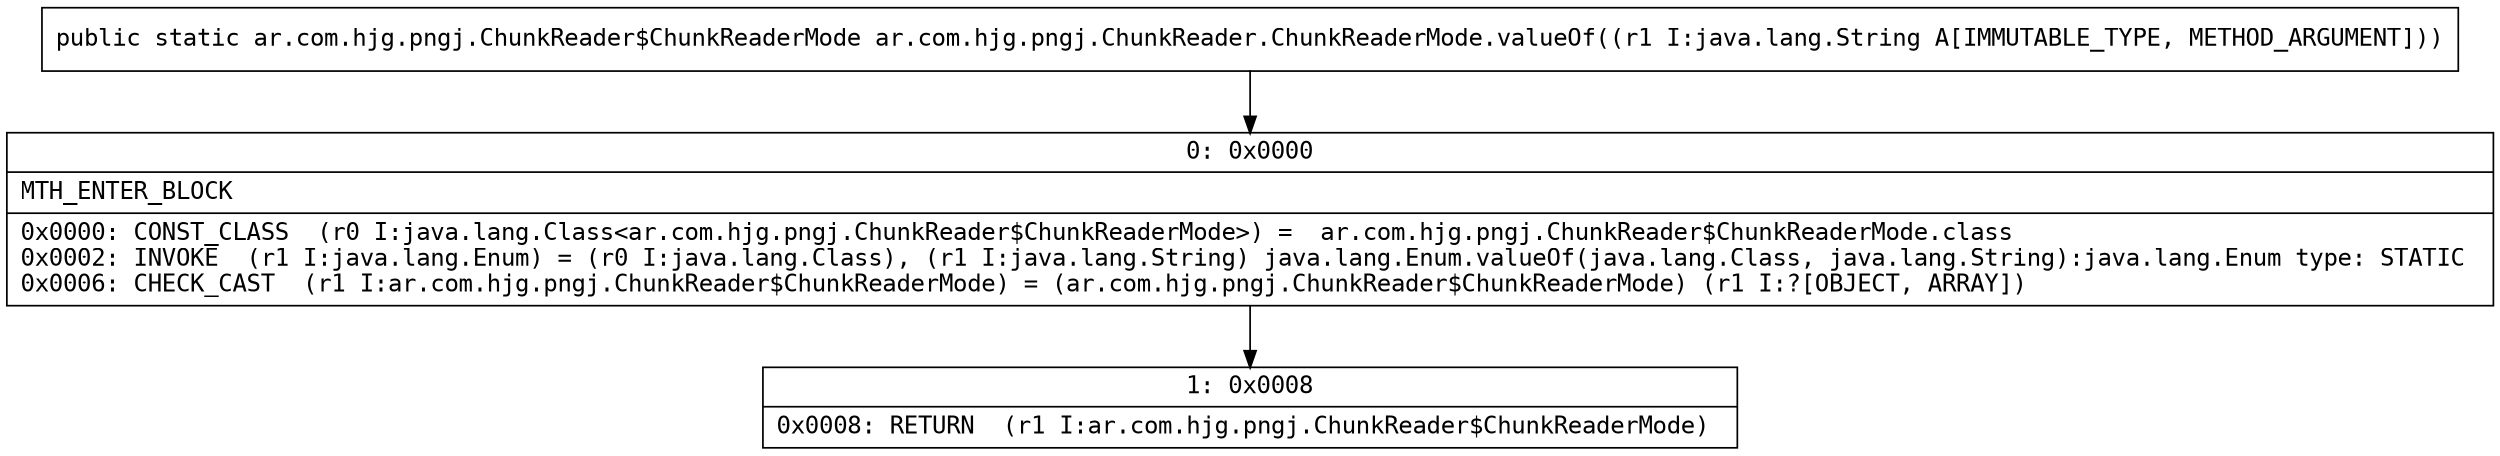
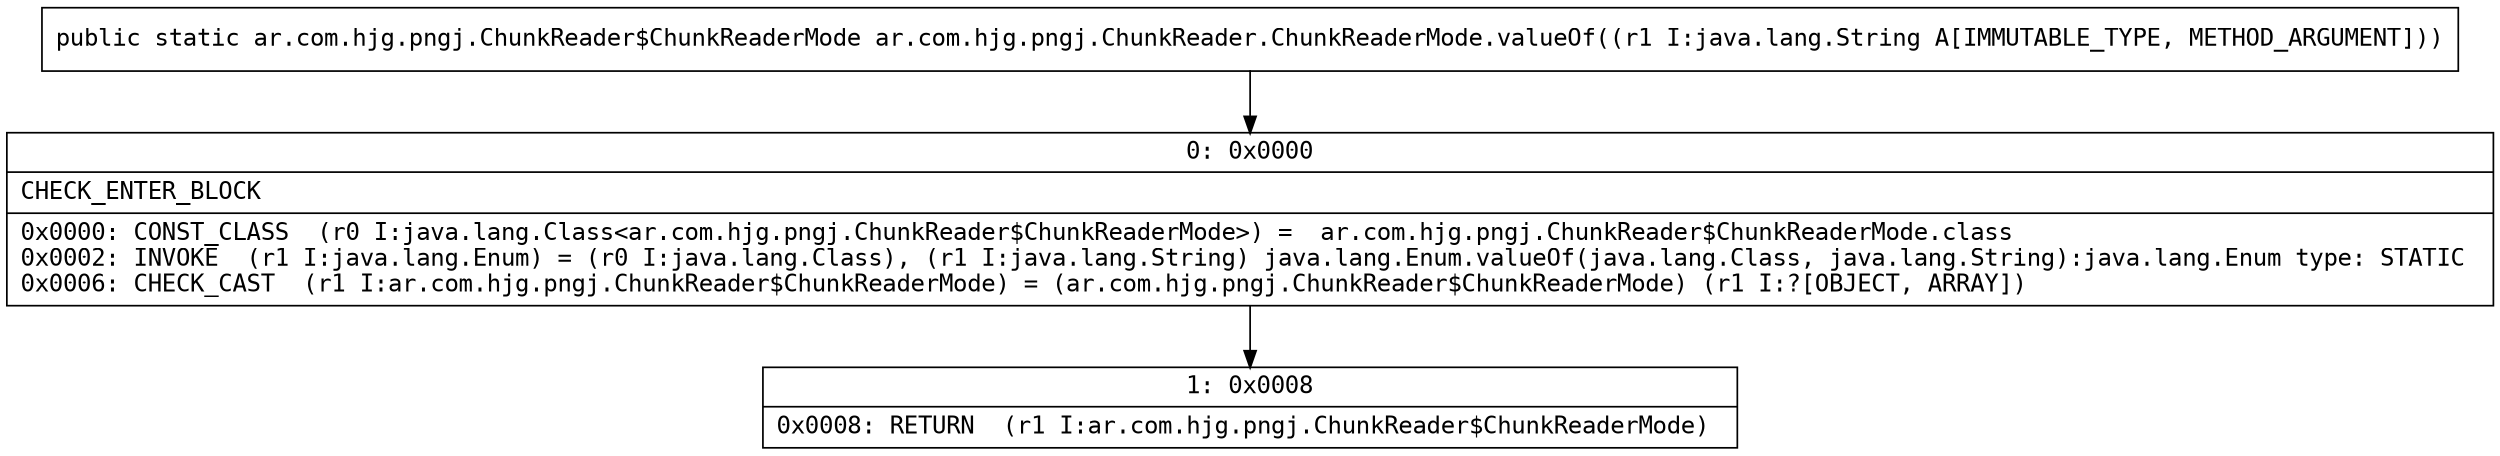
(127, 192) -> (141, 192)
